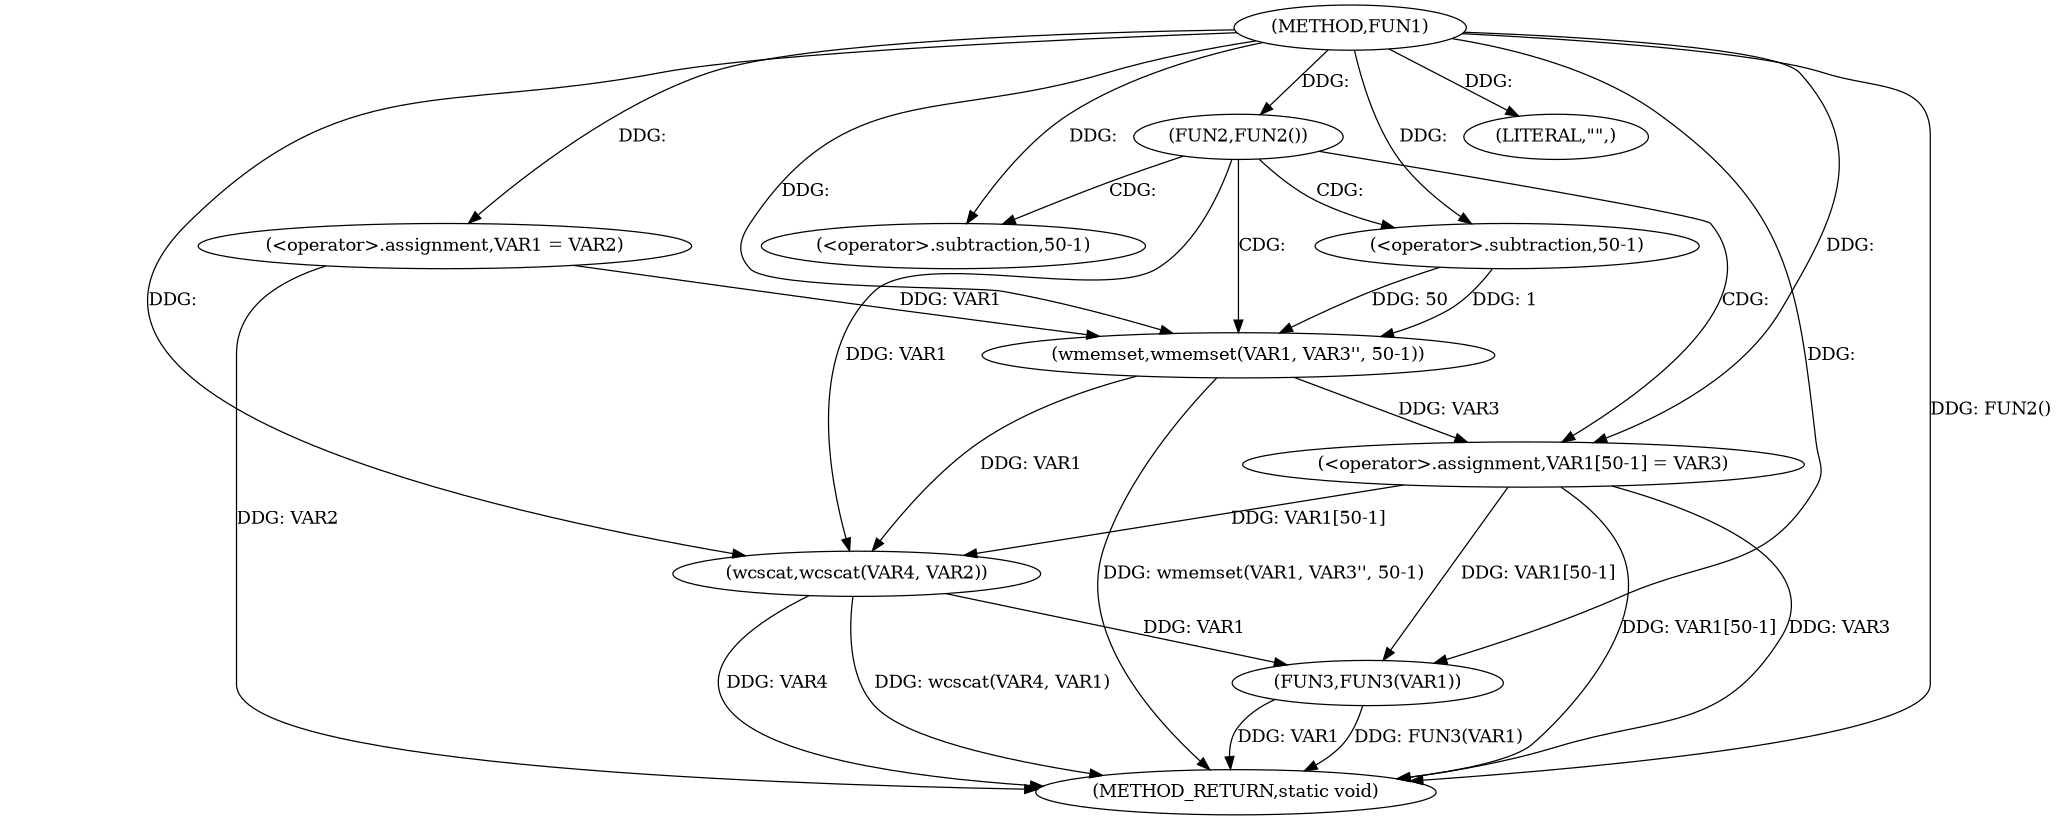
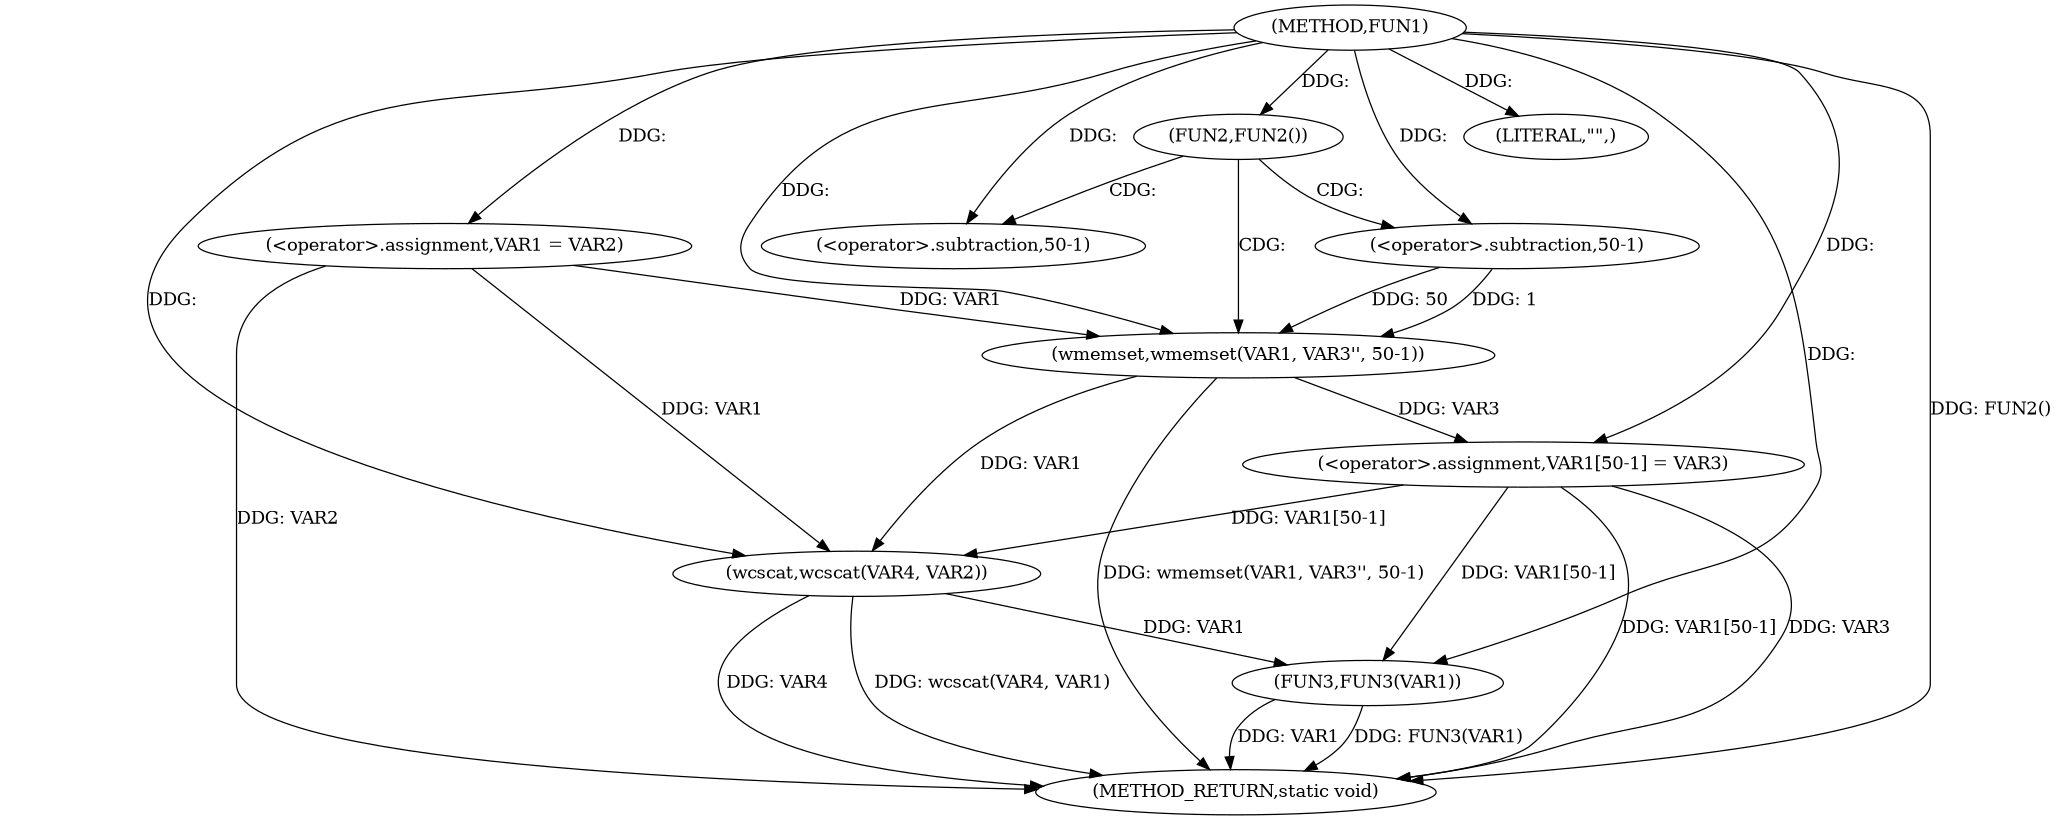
(1655, 210) -> none
(952, 274) -> (646, 406)
